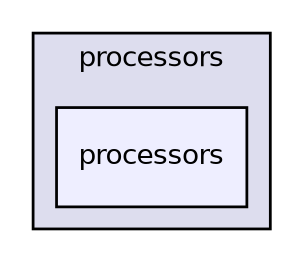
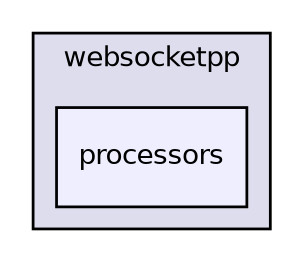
(152, 59) -> (152, 59)
